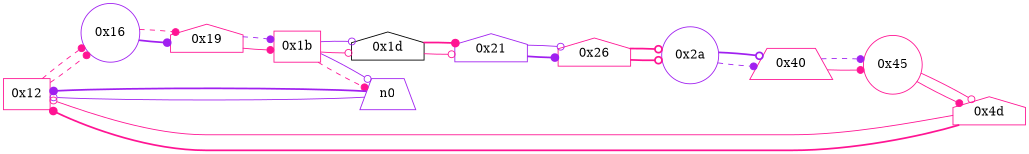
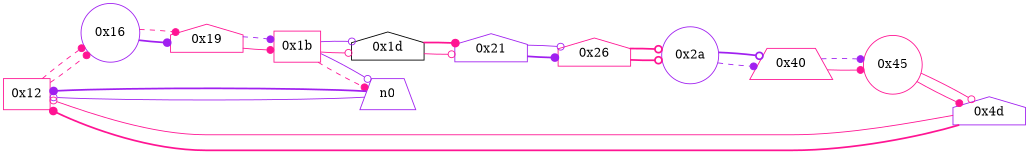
(989, 112) -> (989, 112)
